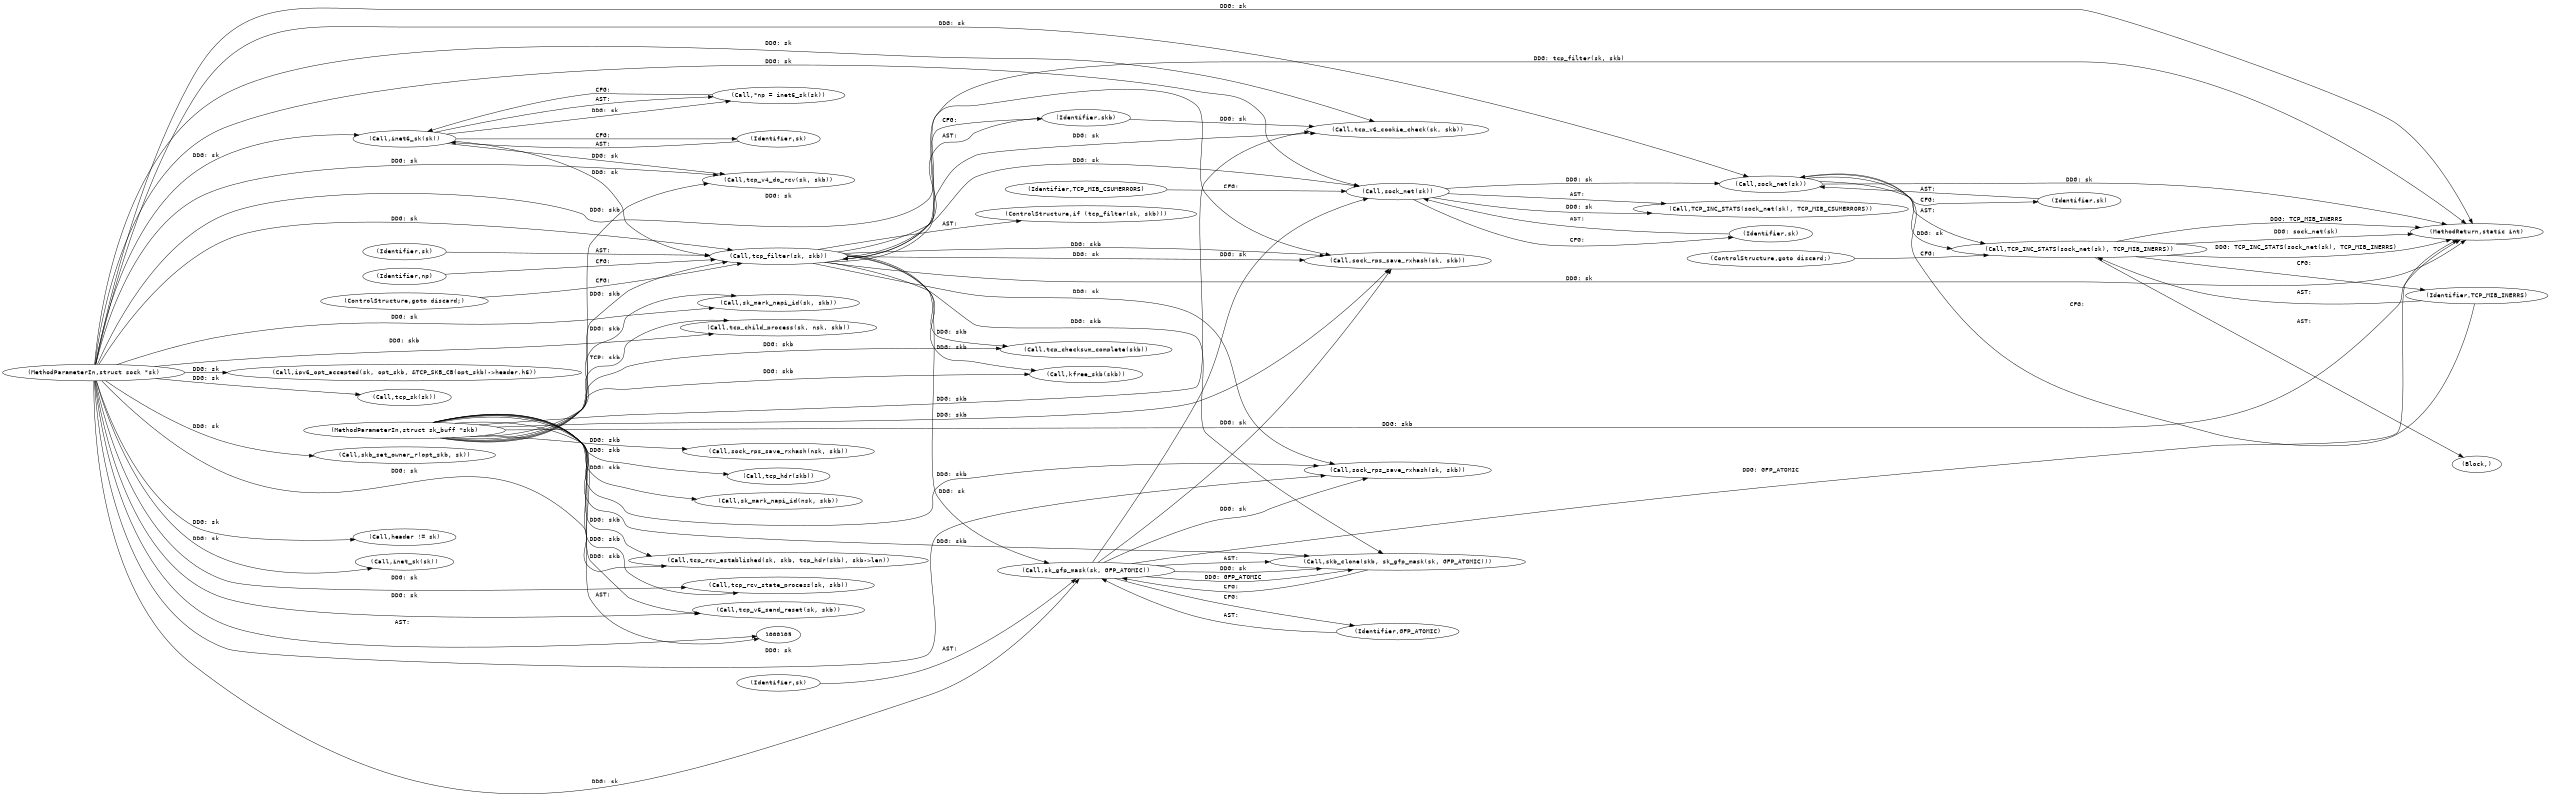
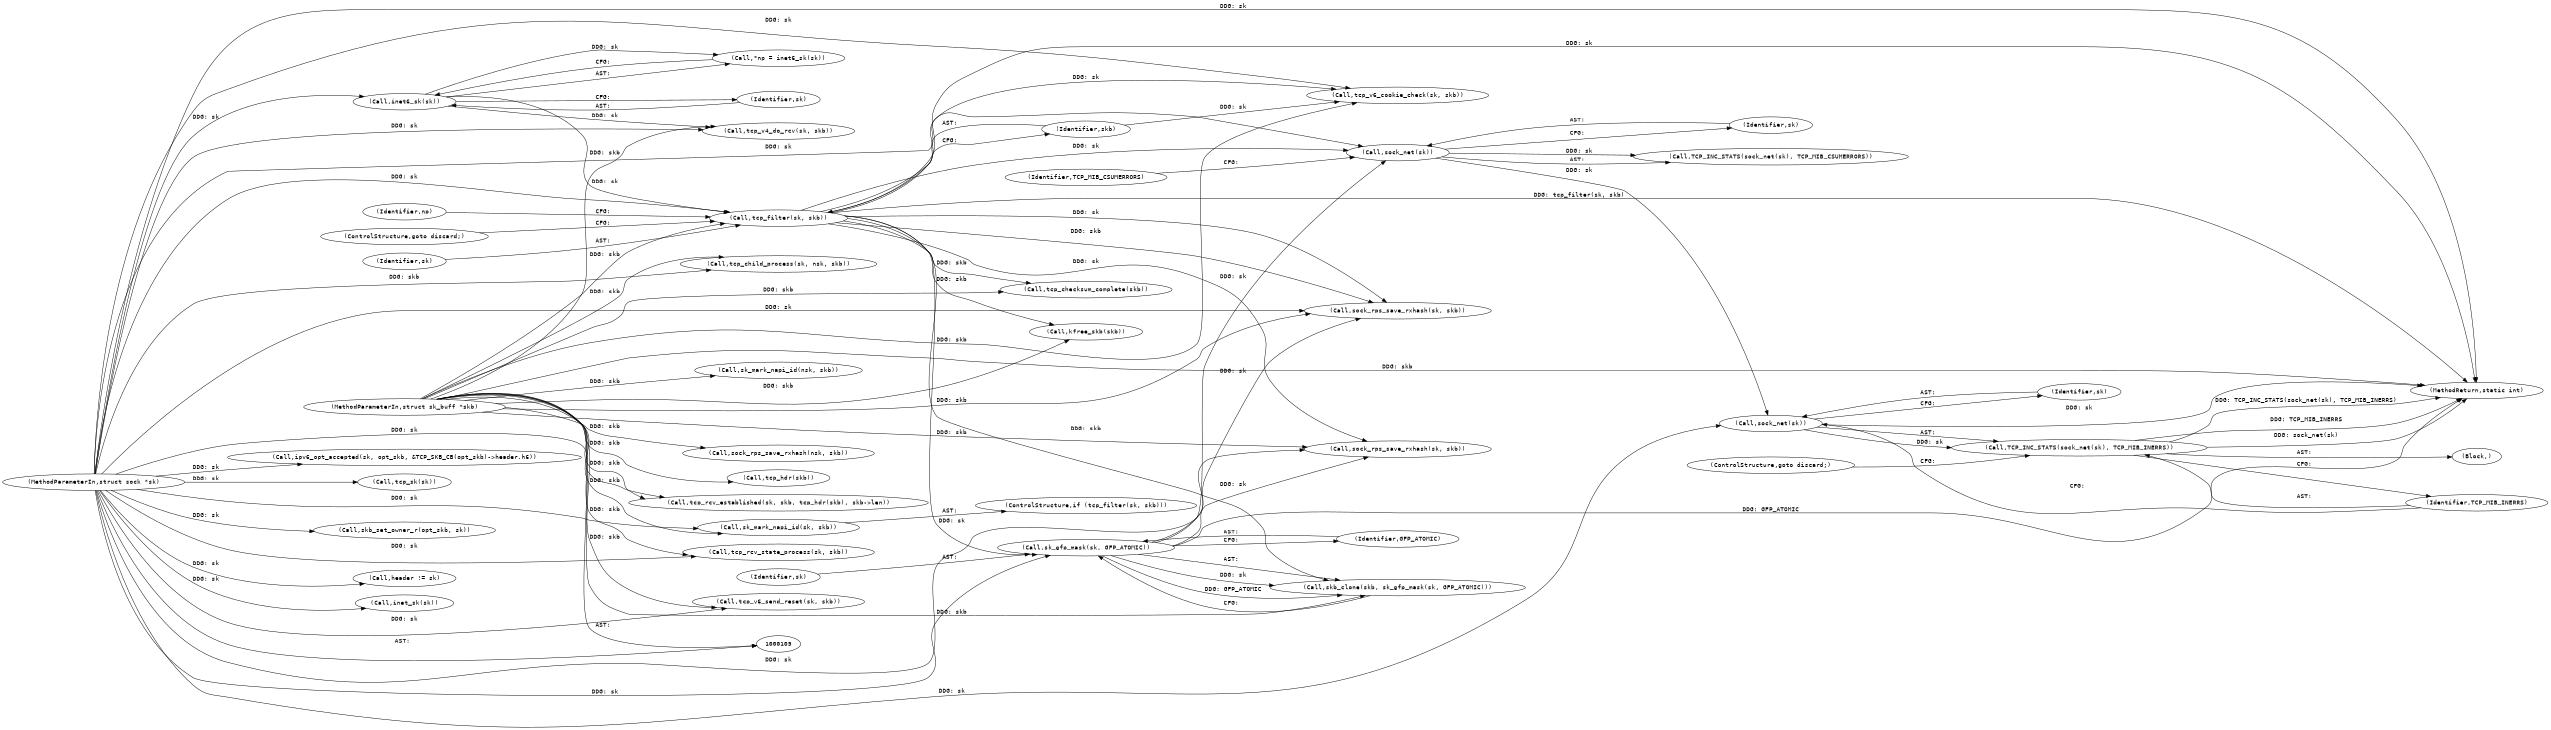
(932, 232) -> (923, 517)
(605, 358) -> (605, 292)
